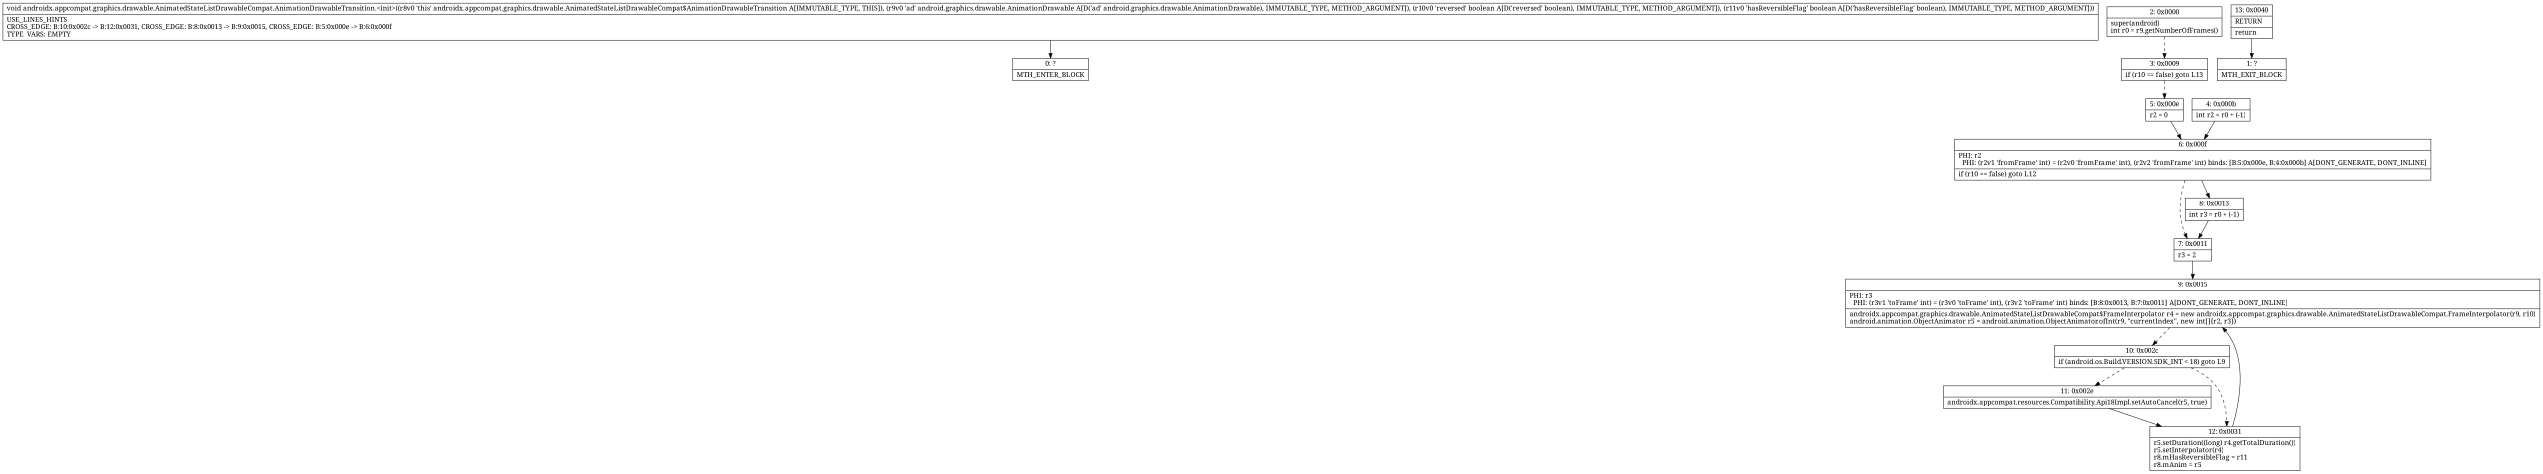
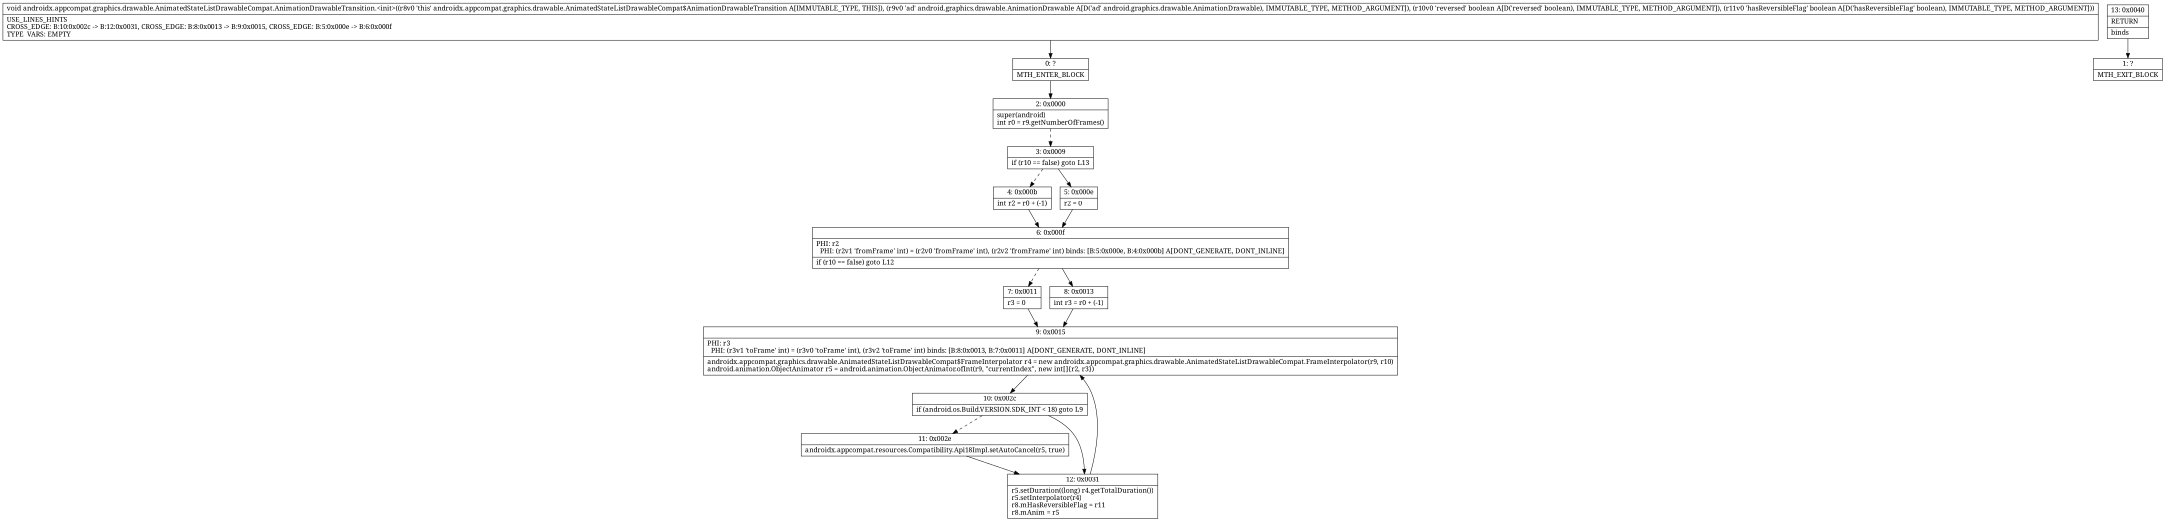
(2246, 33) -> (2120, 33)
none -> (1051, 87)
(2164, 87) -> (1063, 176)
none -> (1038, 176)
(2205, 227) -> (1069, 316)
(2187, 255) -> (1016, 303)
(2163, 335) -> (1021, 382)
(2218, 389) -> (1075, 436)
